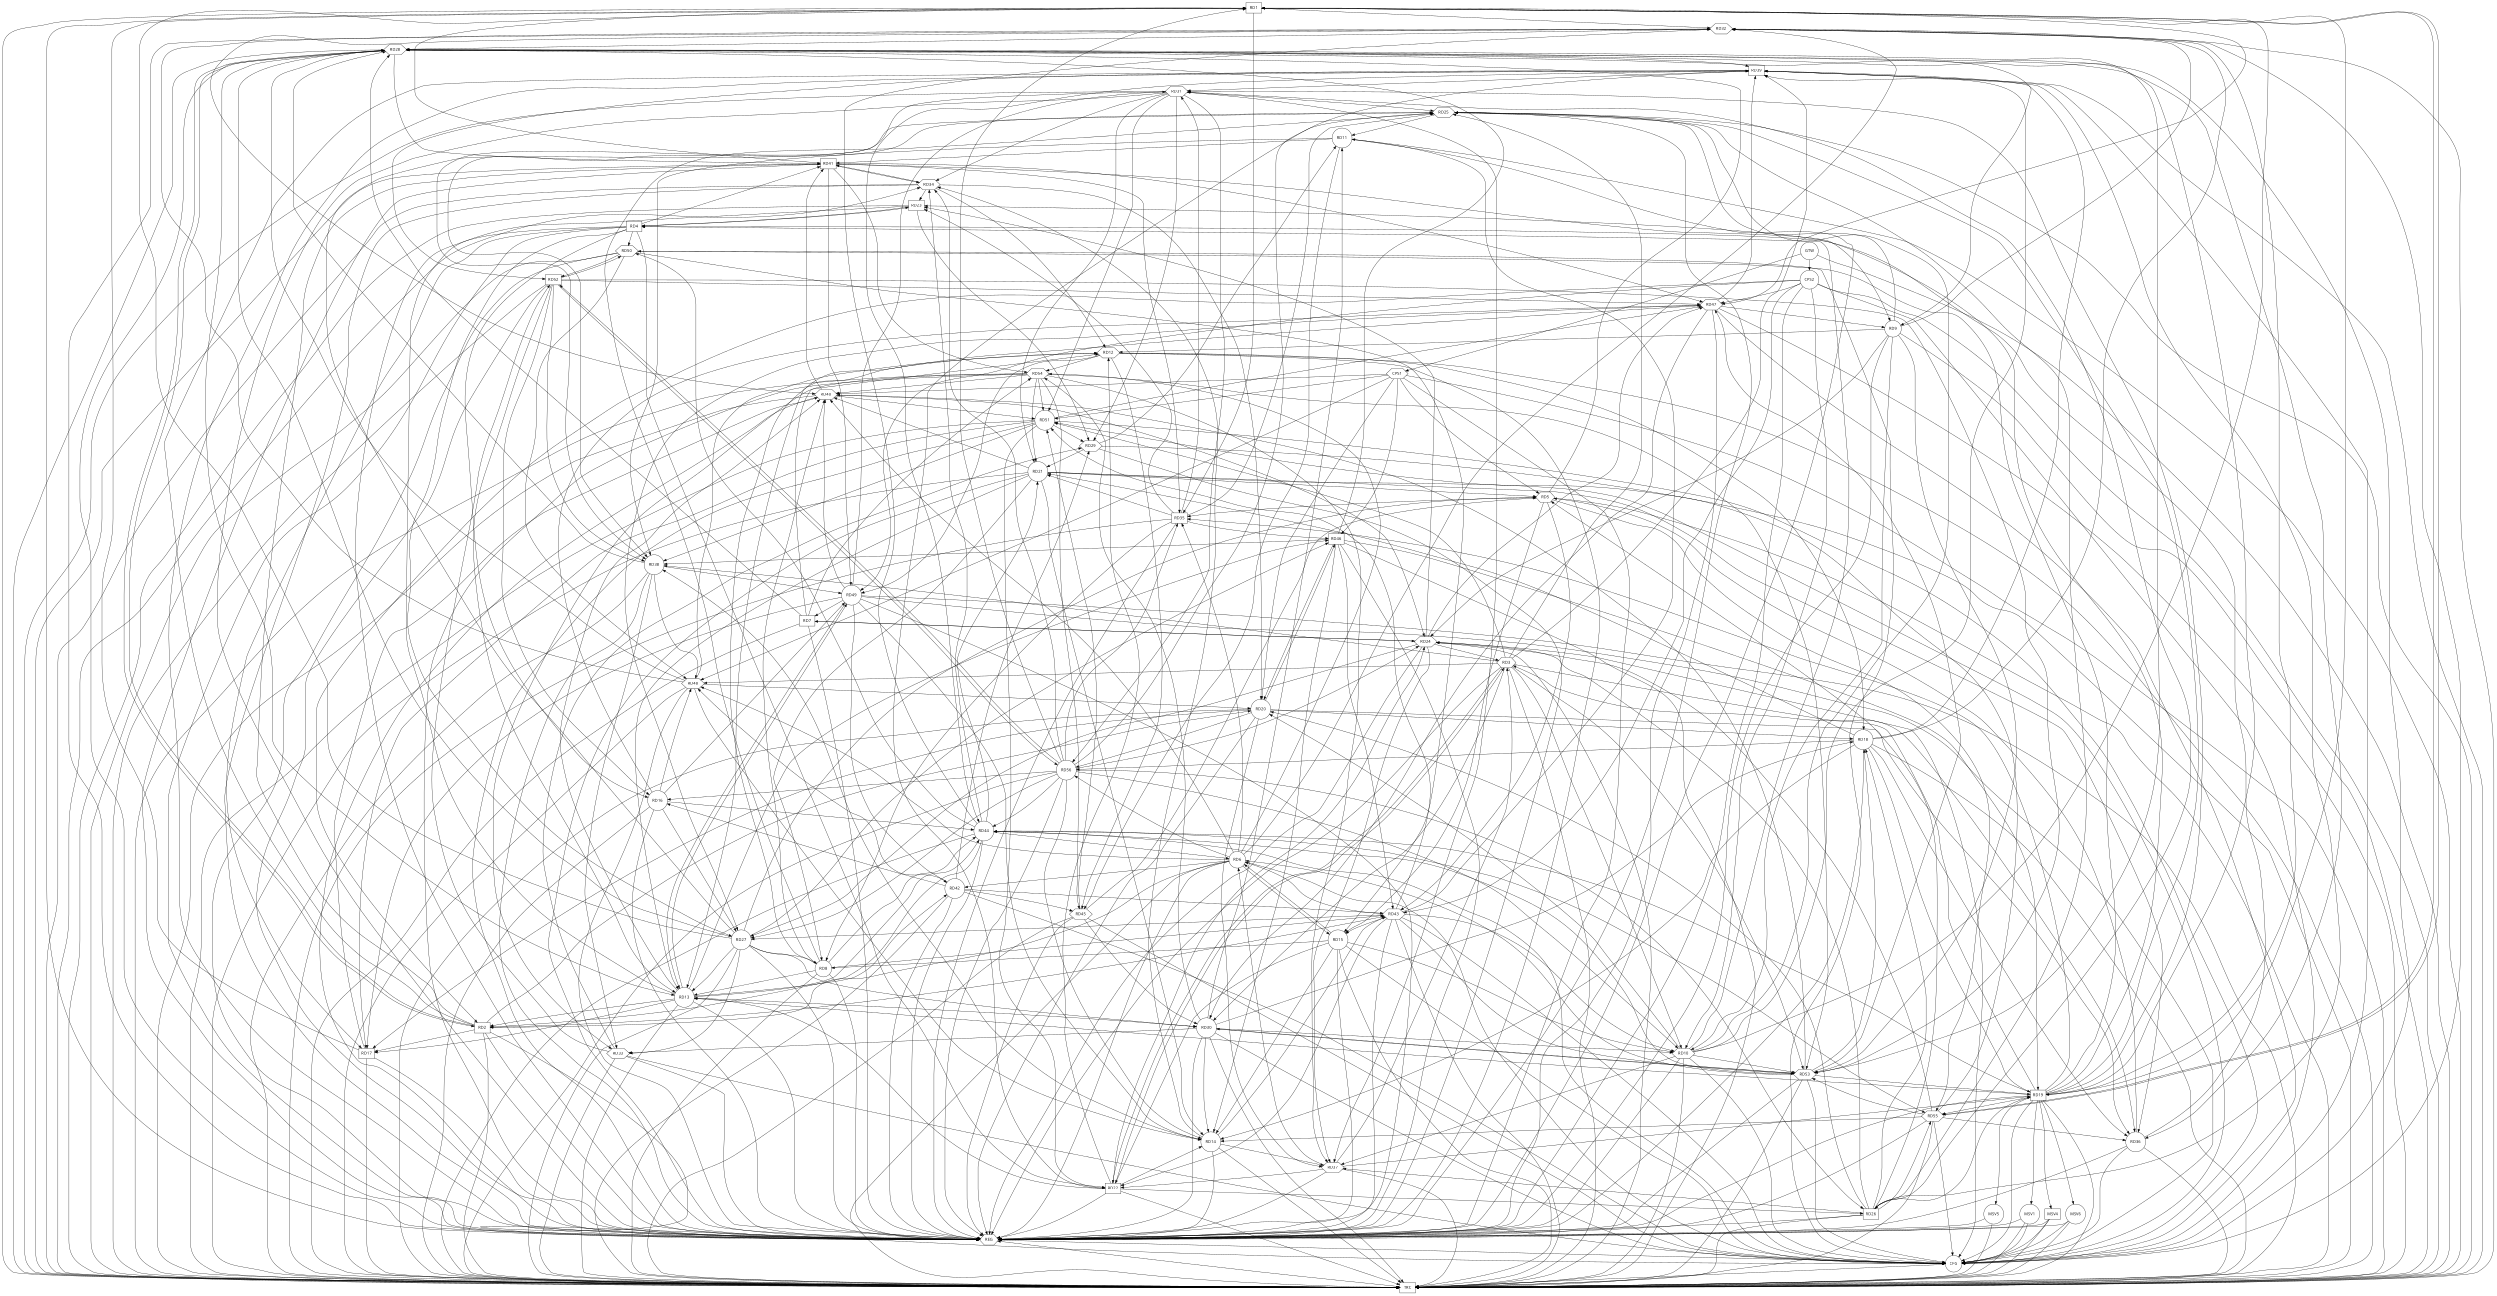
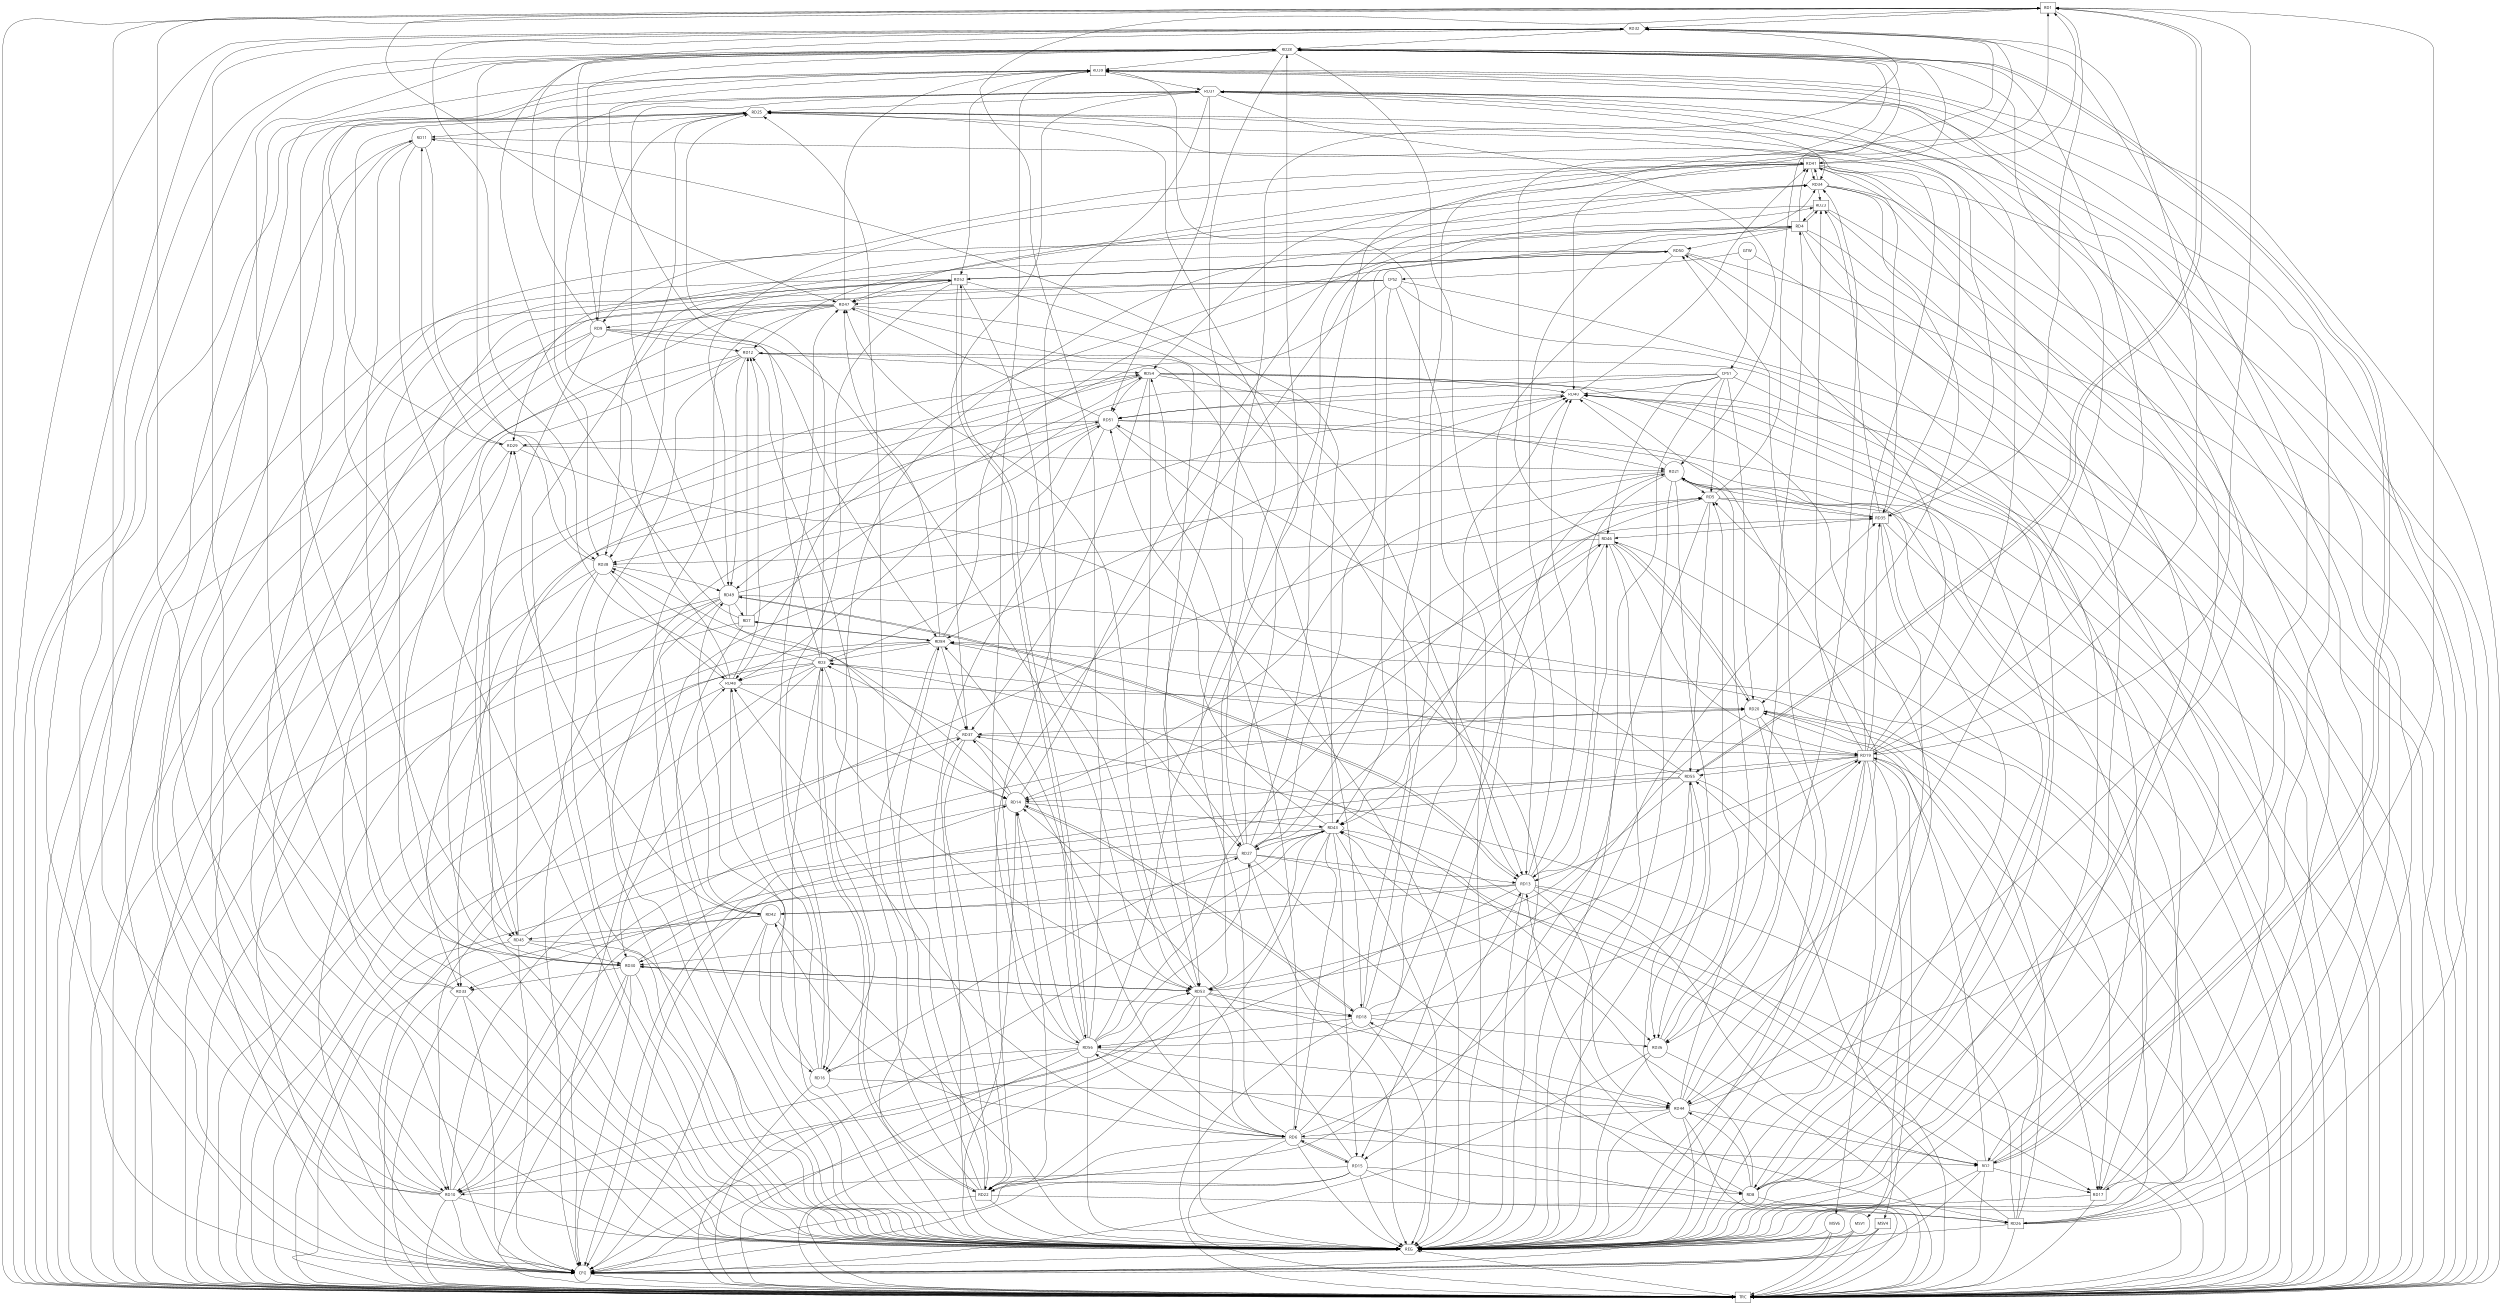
(1426, 642) -> (940, 642)
(1560, 724) -> (1202, 904)
(1994, 1214) -> none
